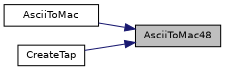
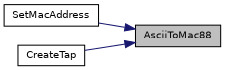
(51, 15) -> (51, 15)
(178, 36) -> (178, 36)
